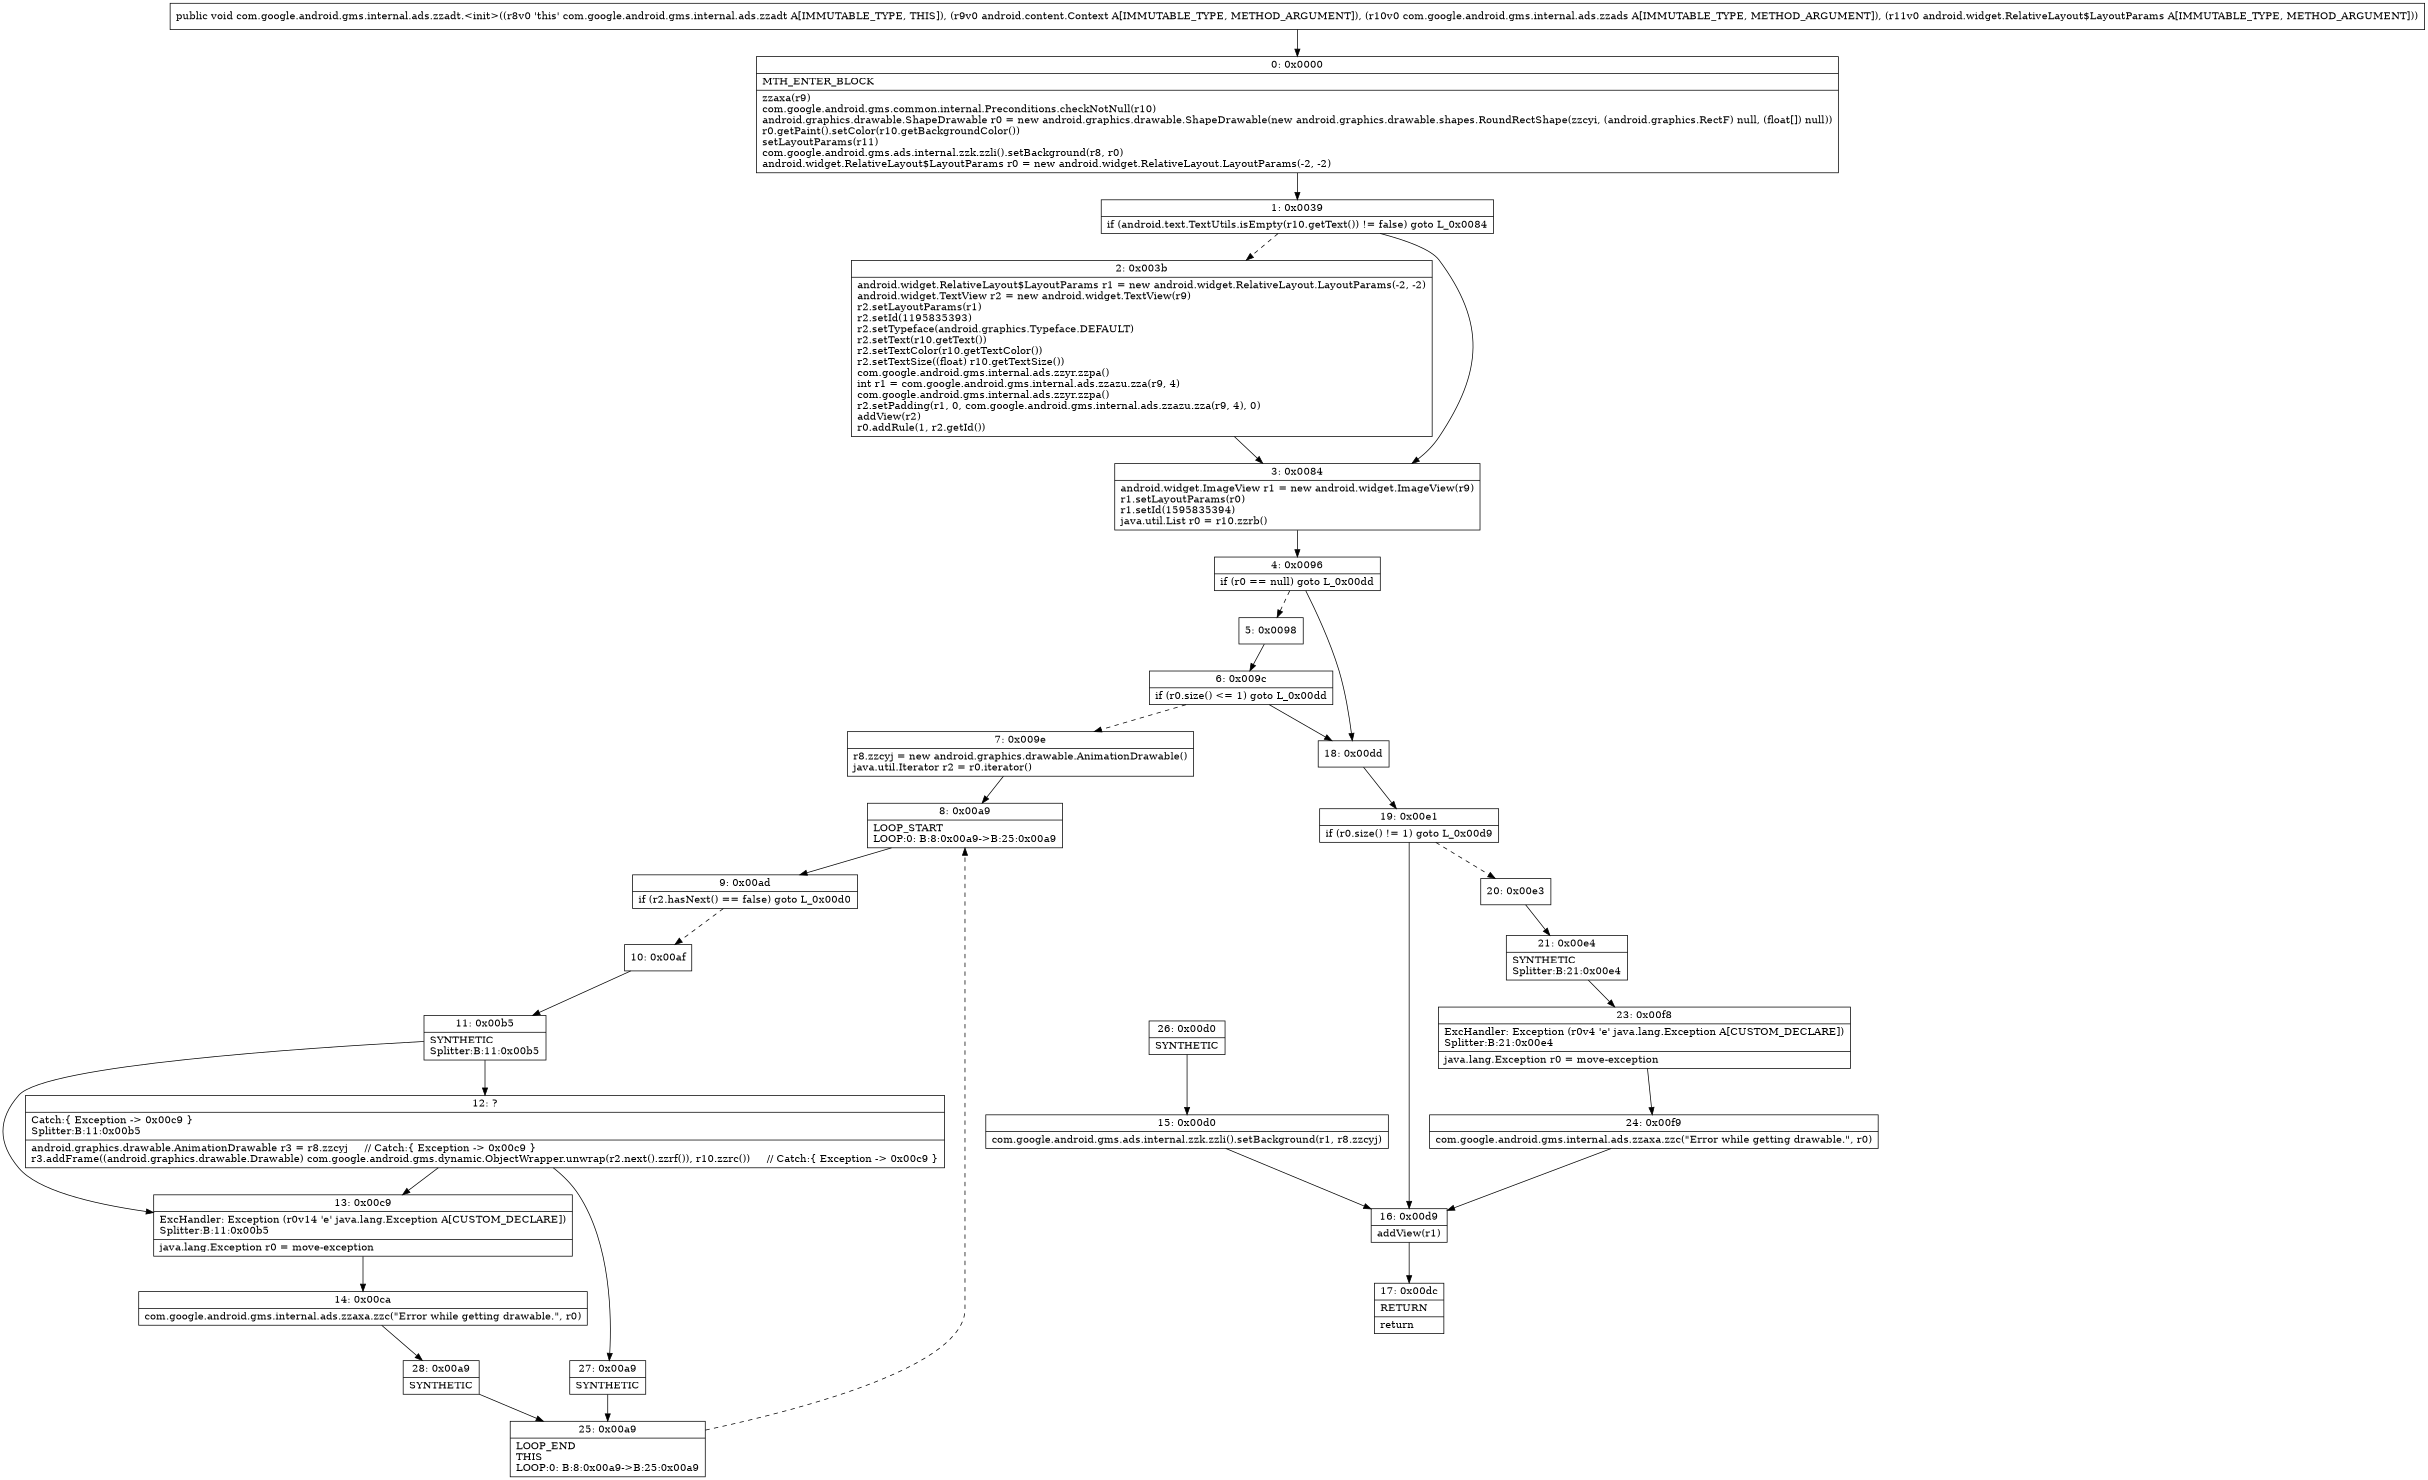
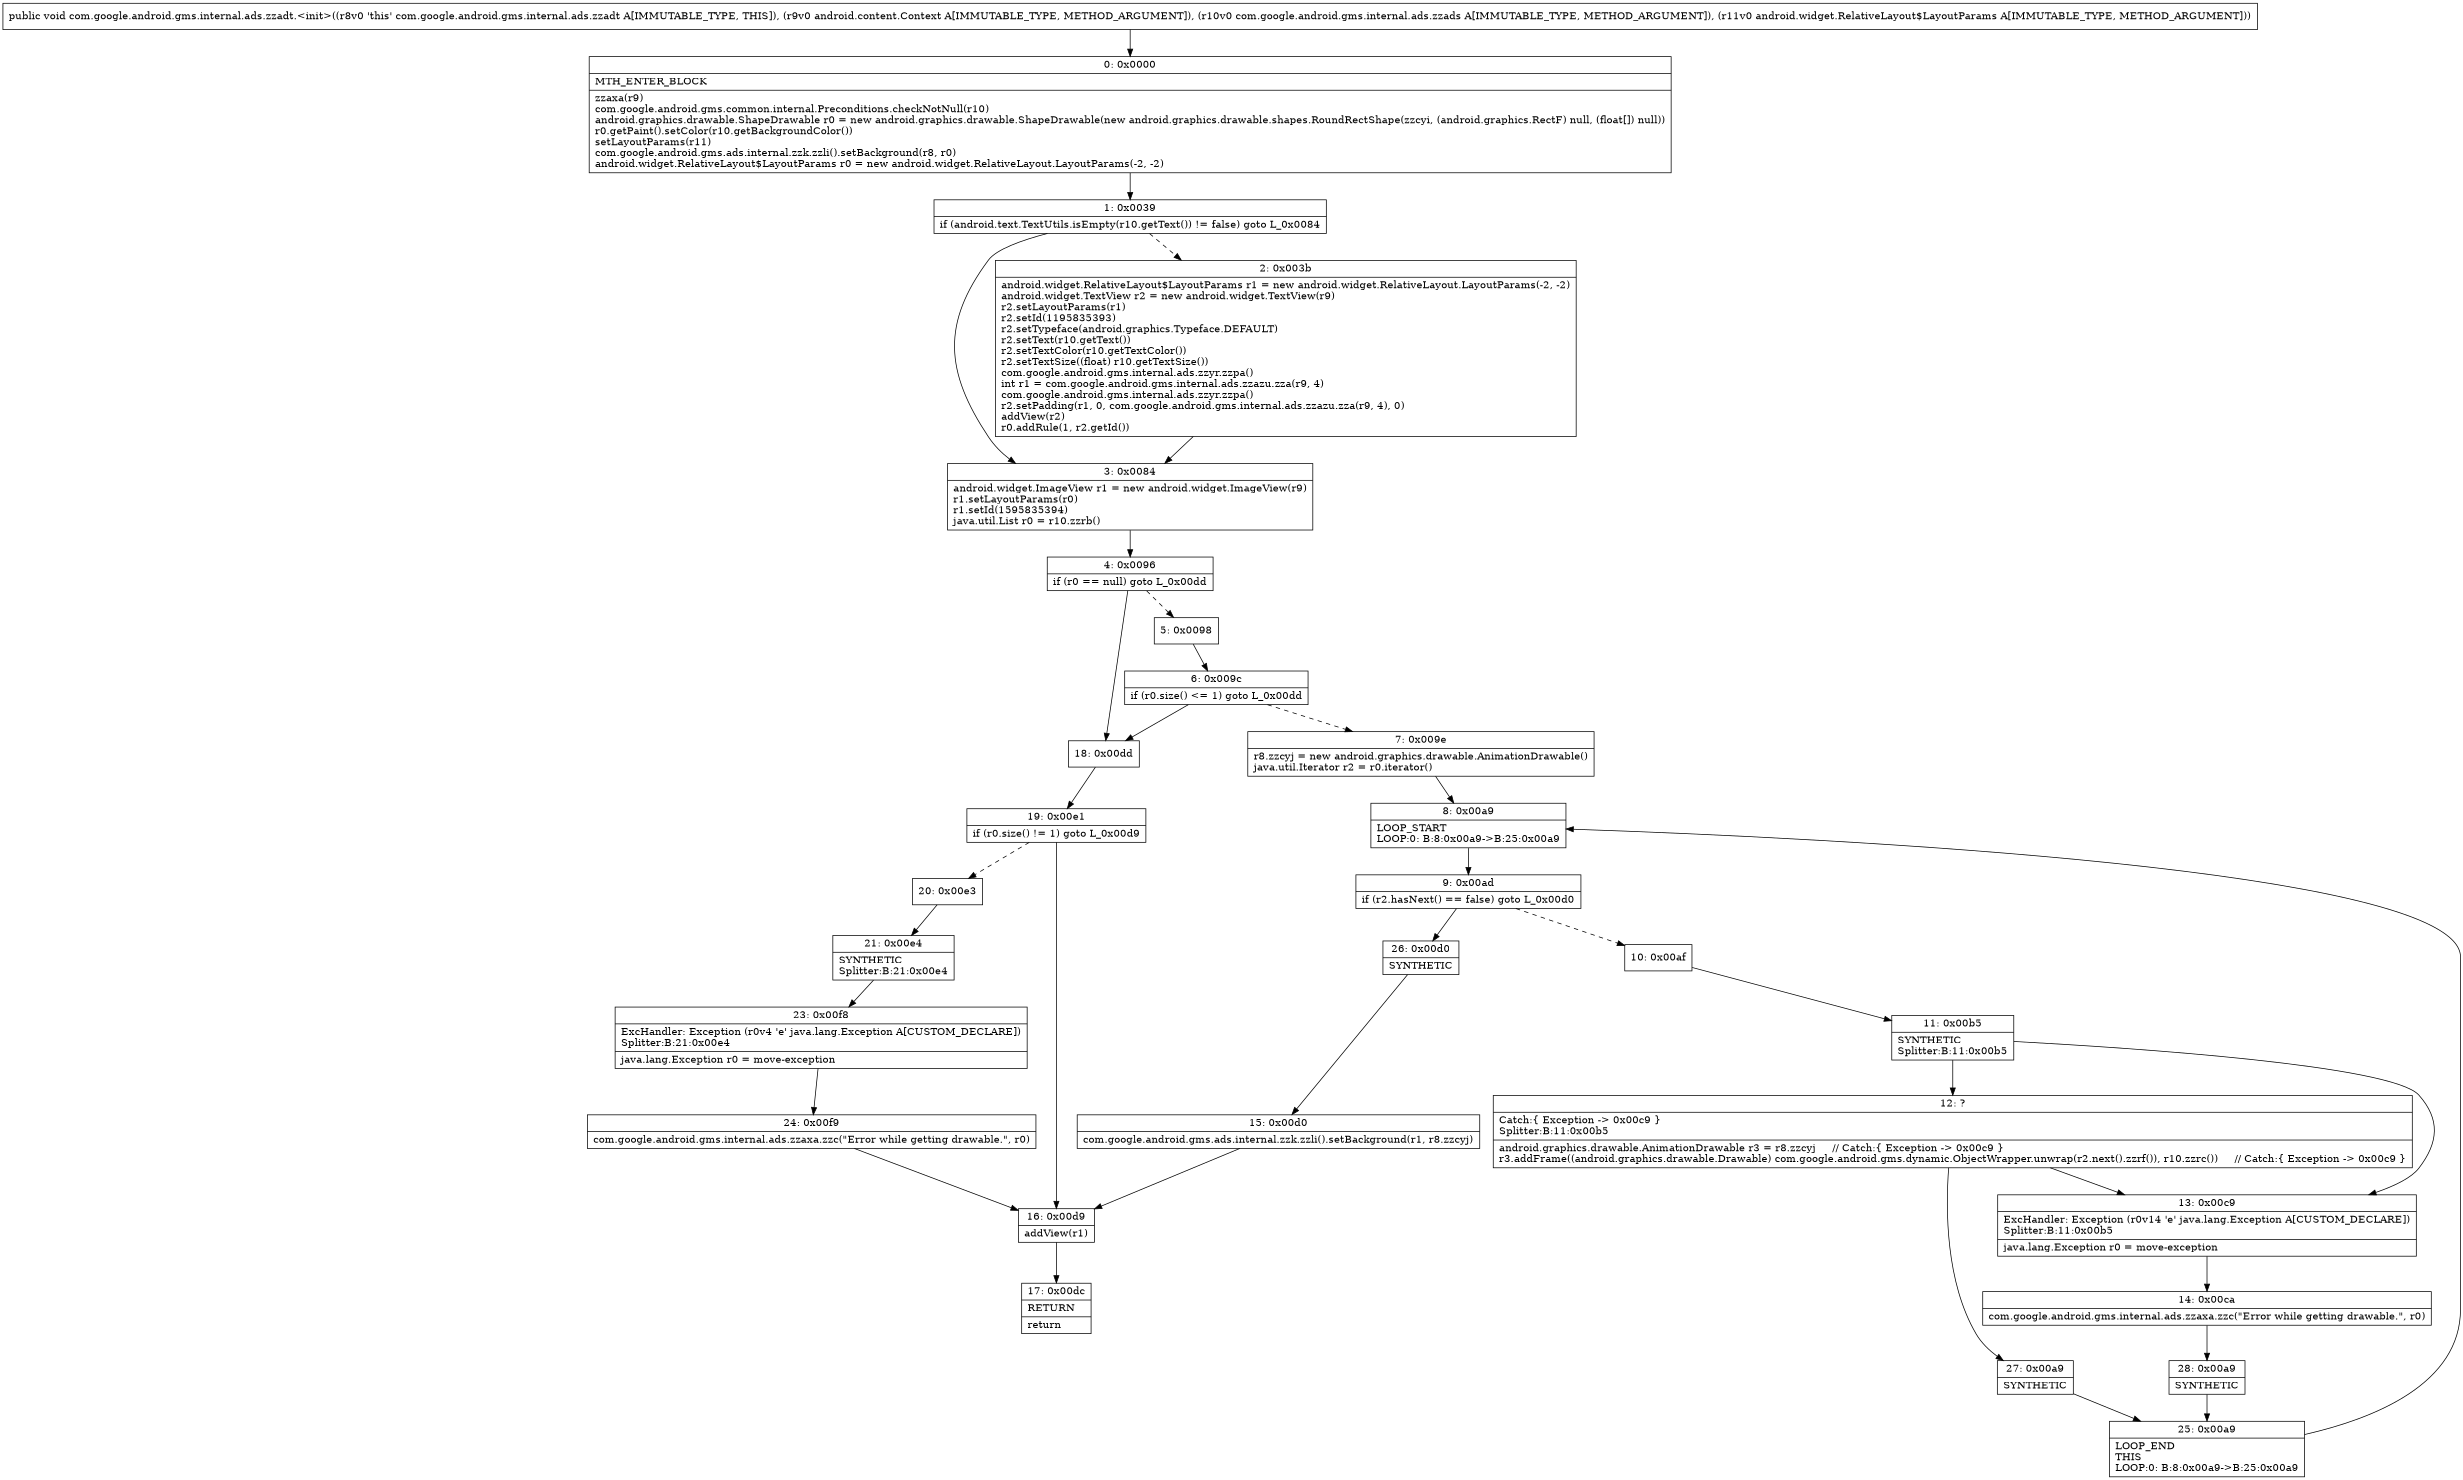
none -> (1447, 922)
(965, 1231) -> (2309, 892)
